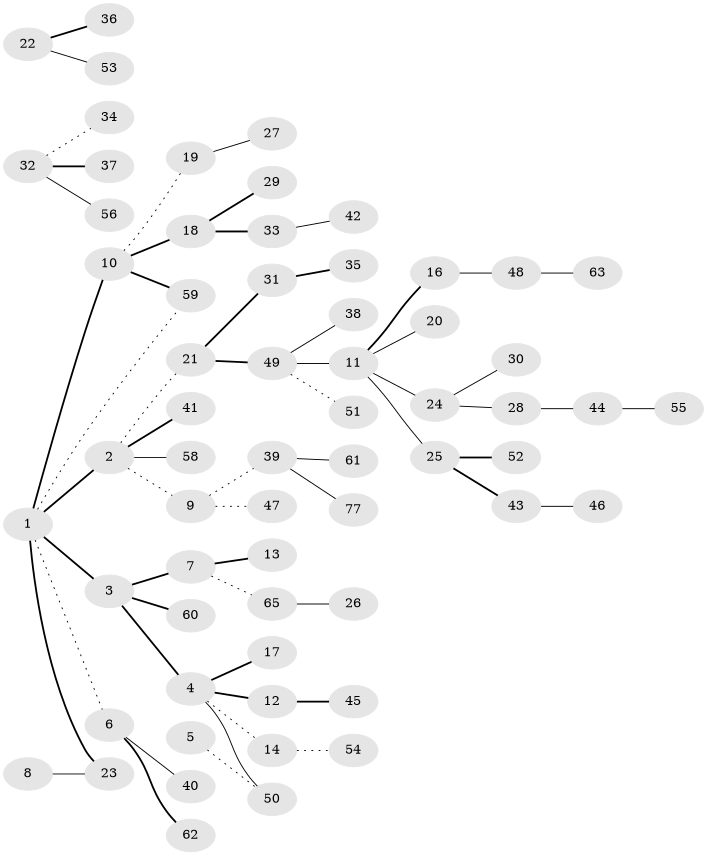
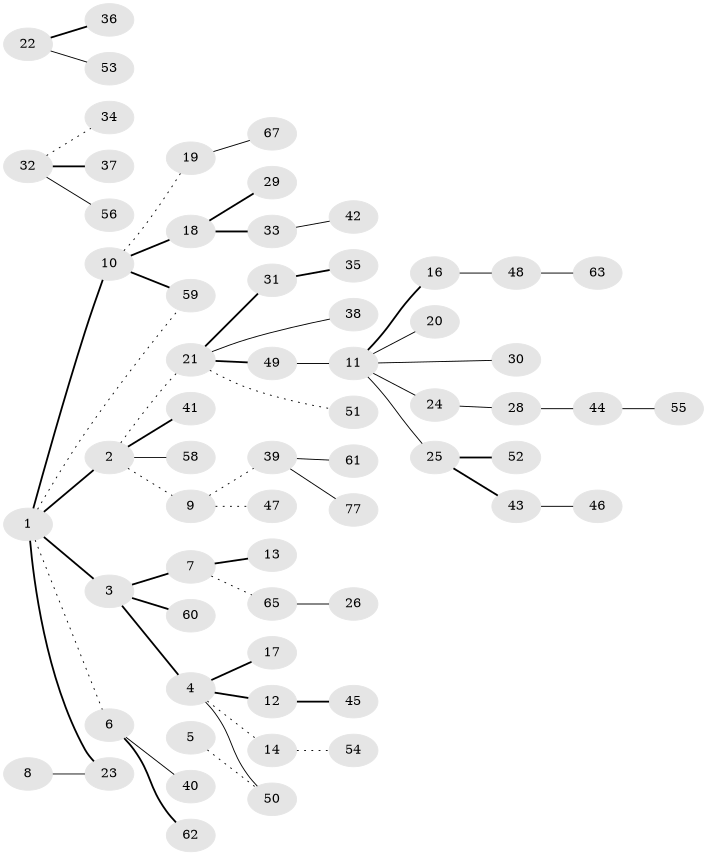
(272, 134) -> (272, 134)
(313, 339) -> (270, 333)
(475, 383) -> (435, 362)
(313, 388) -> (268, 394)
